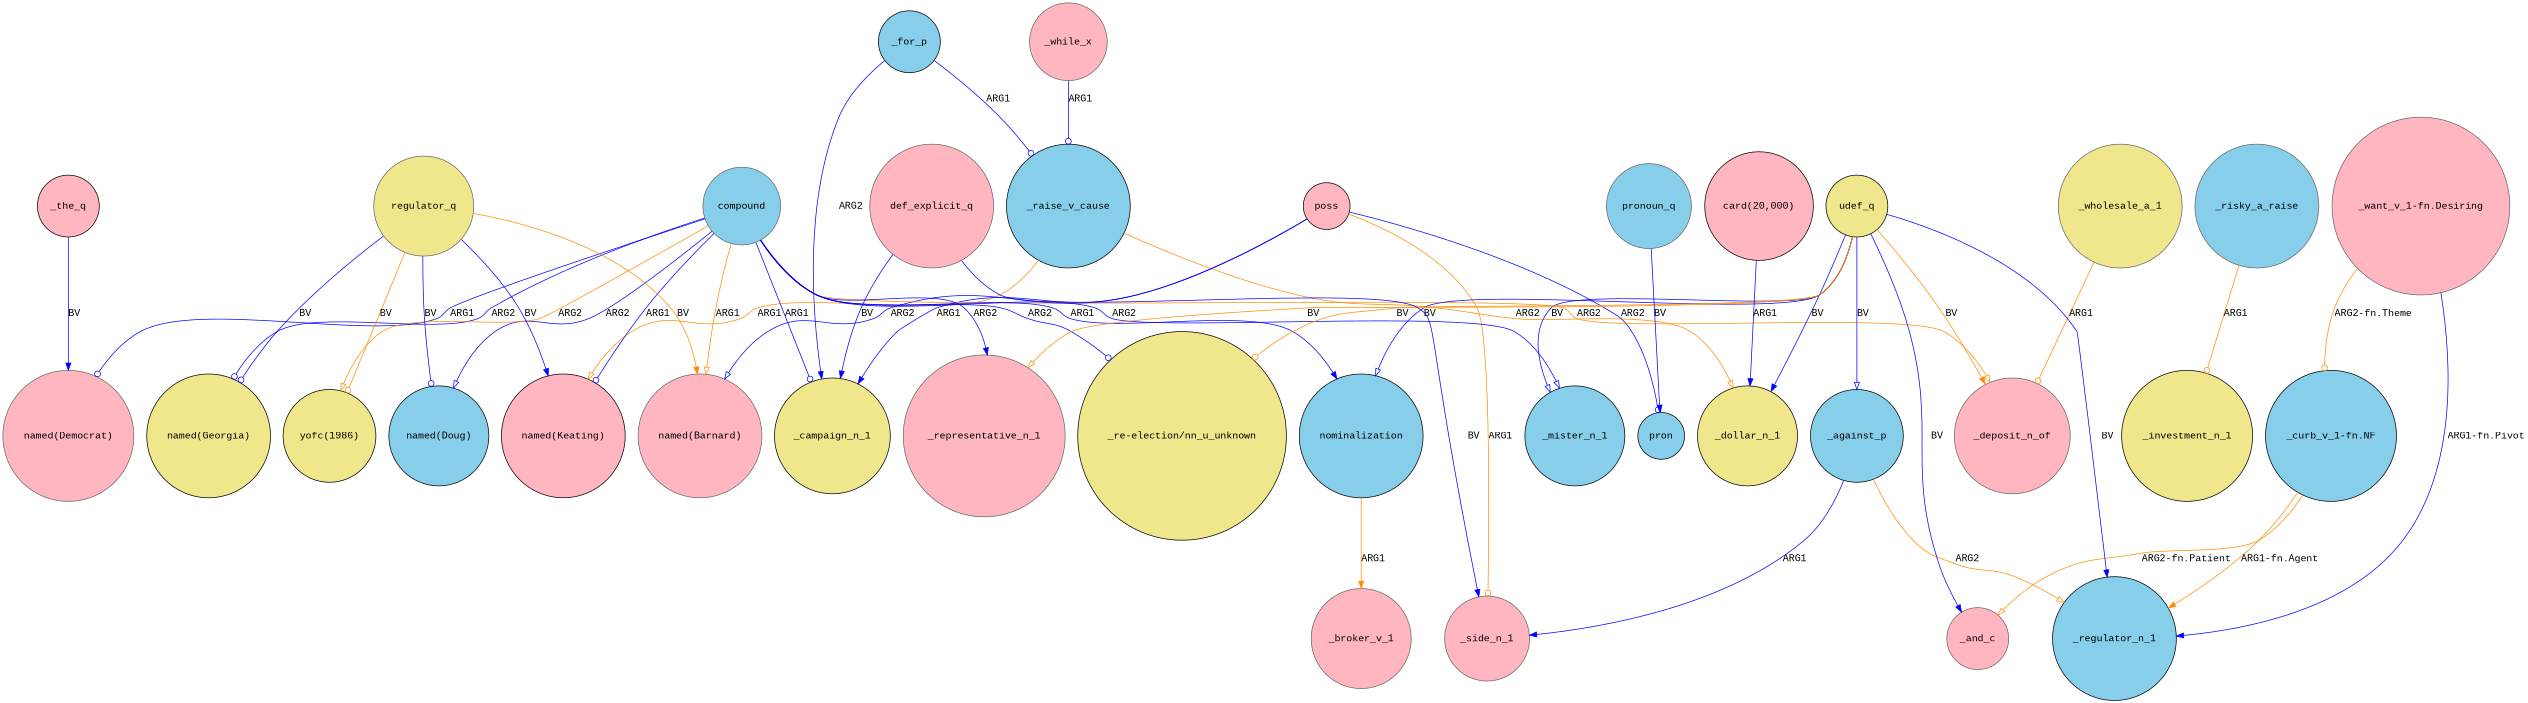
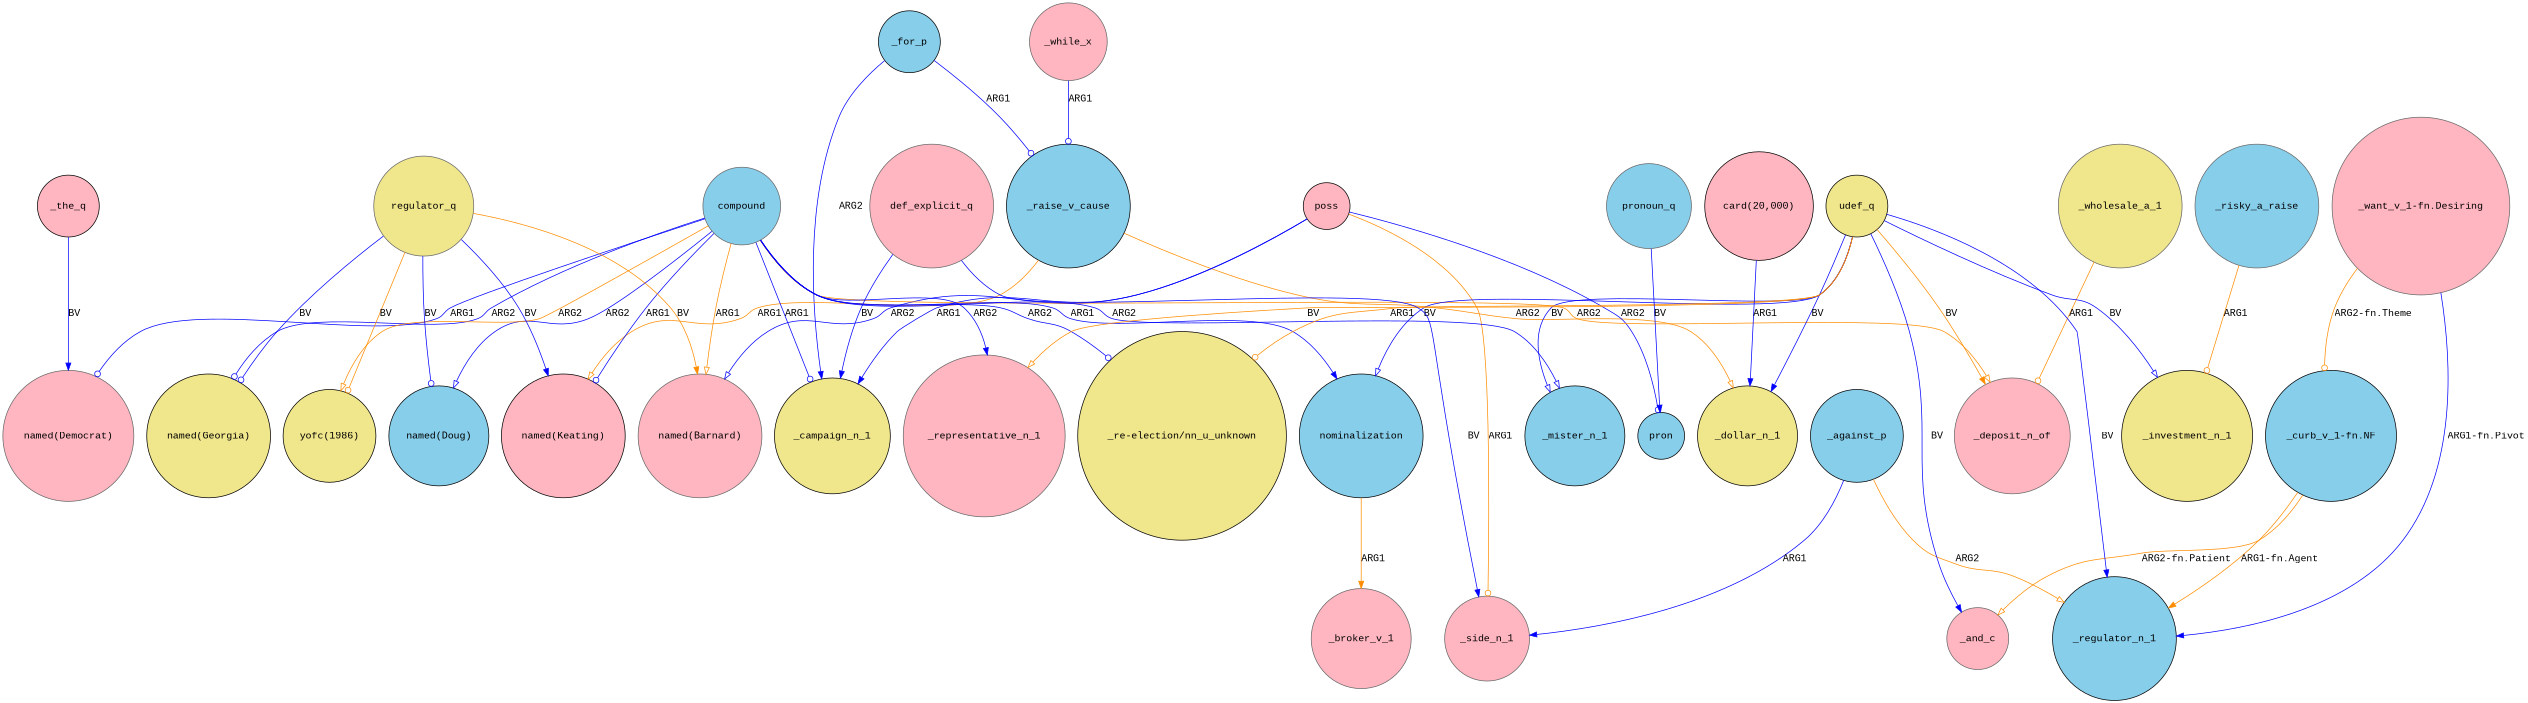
(1857, 310) -> (2021, 283)
(1403, 313) -> (1403, 313)
